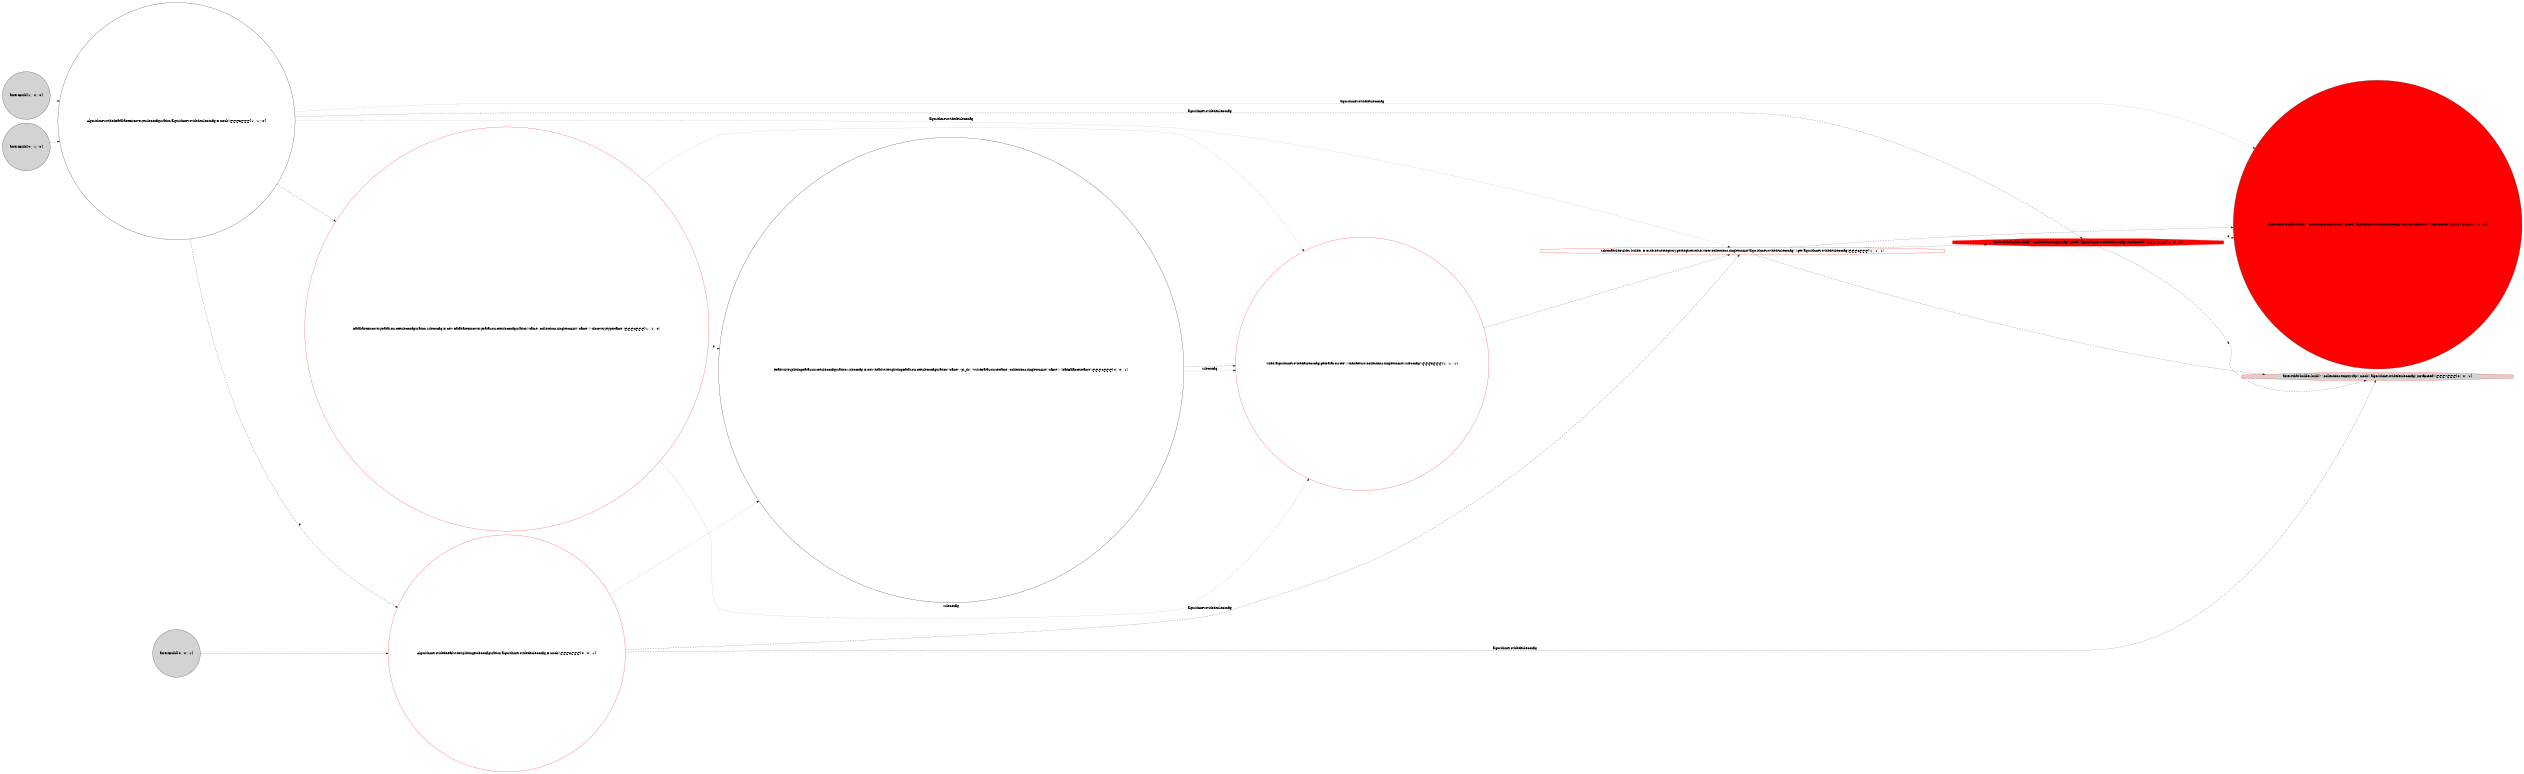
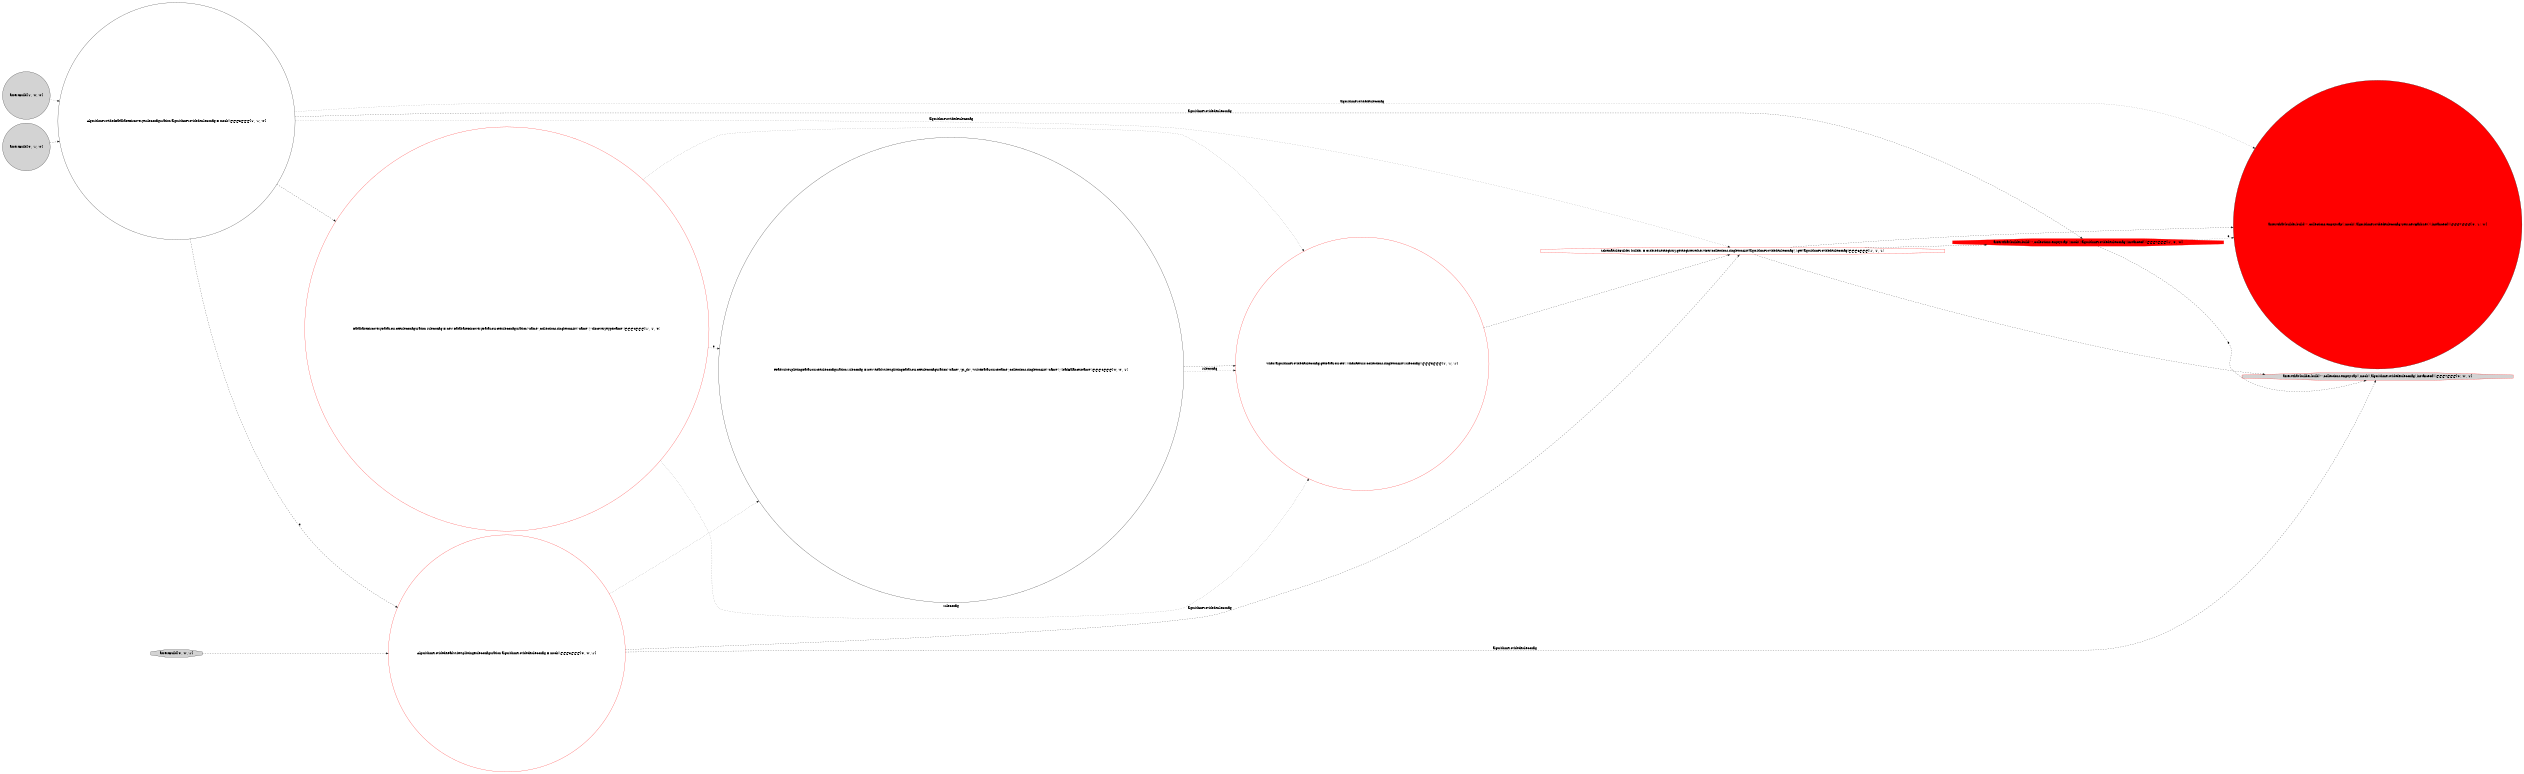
(176, 653) -> (176, 653)
